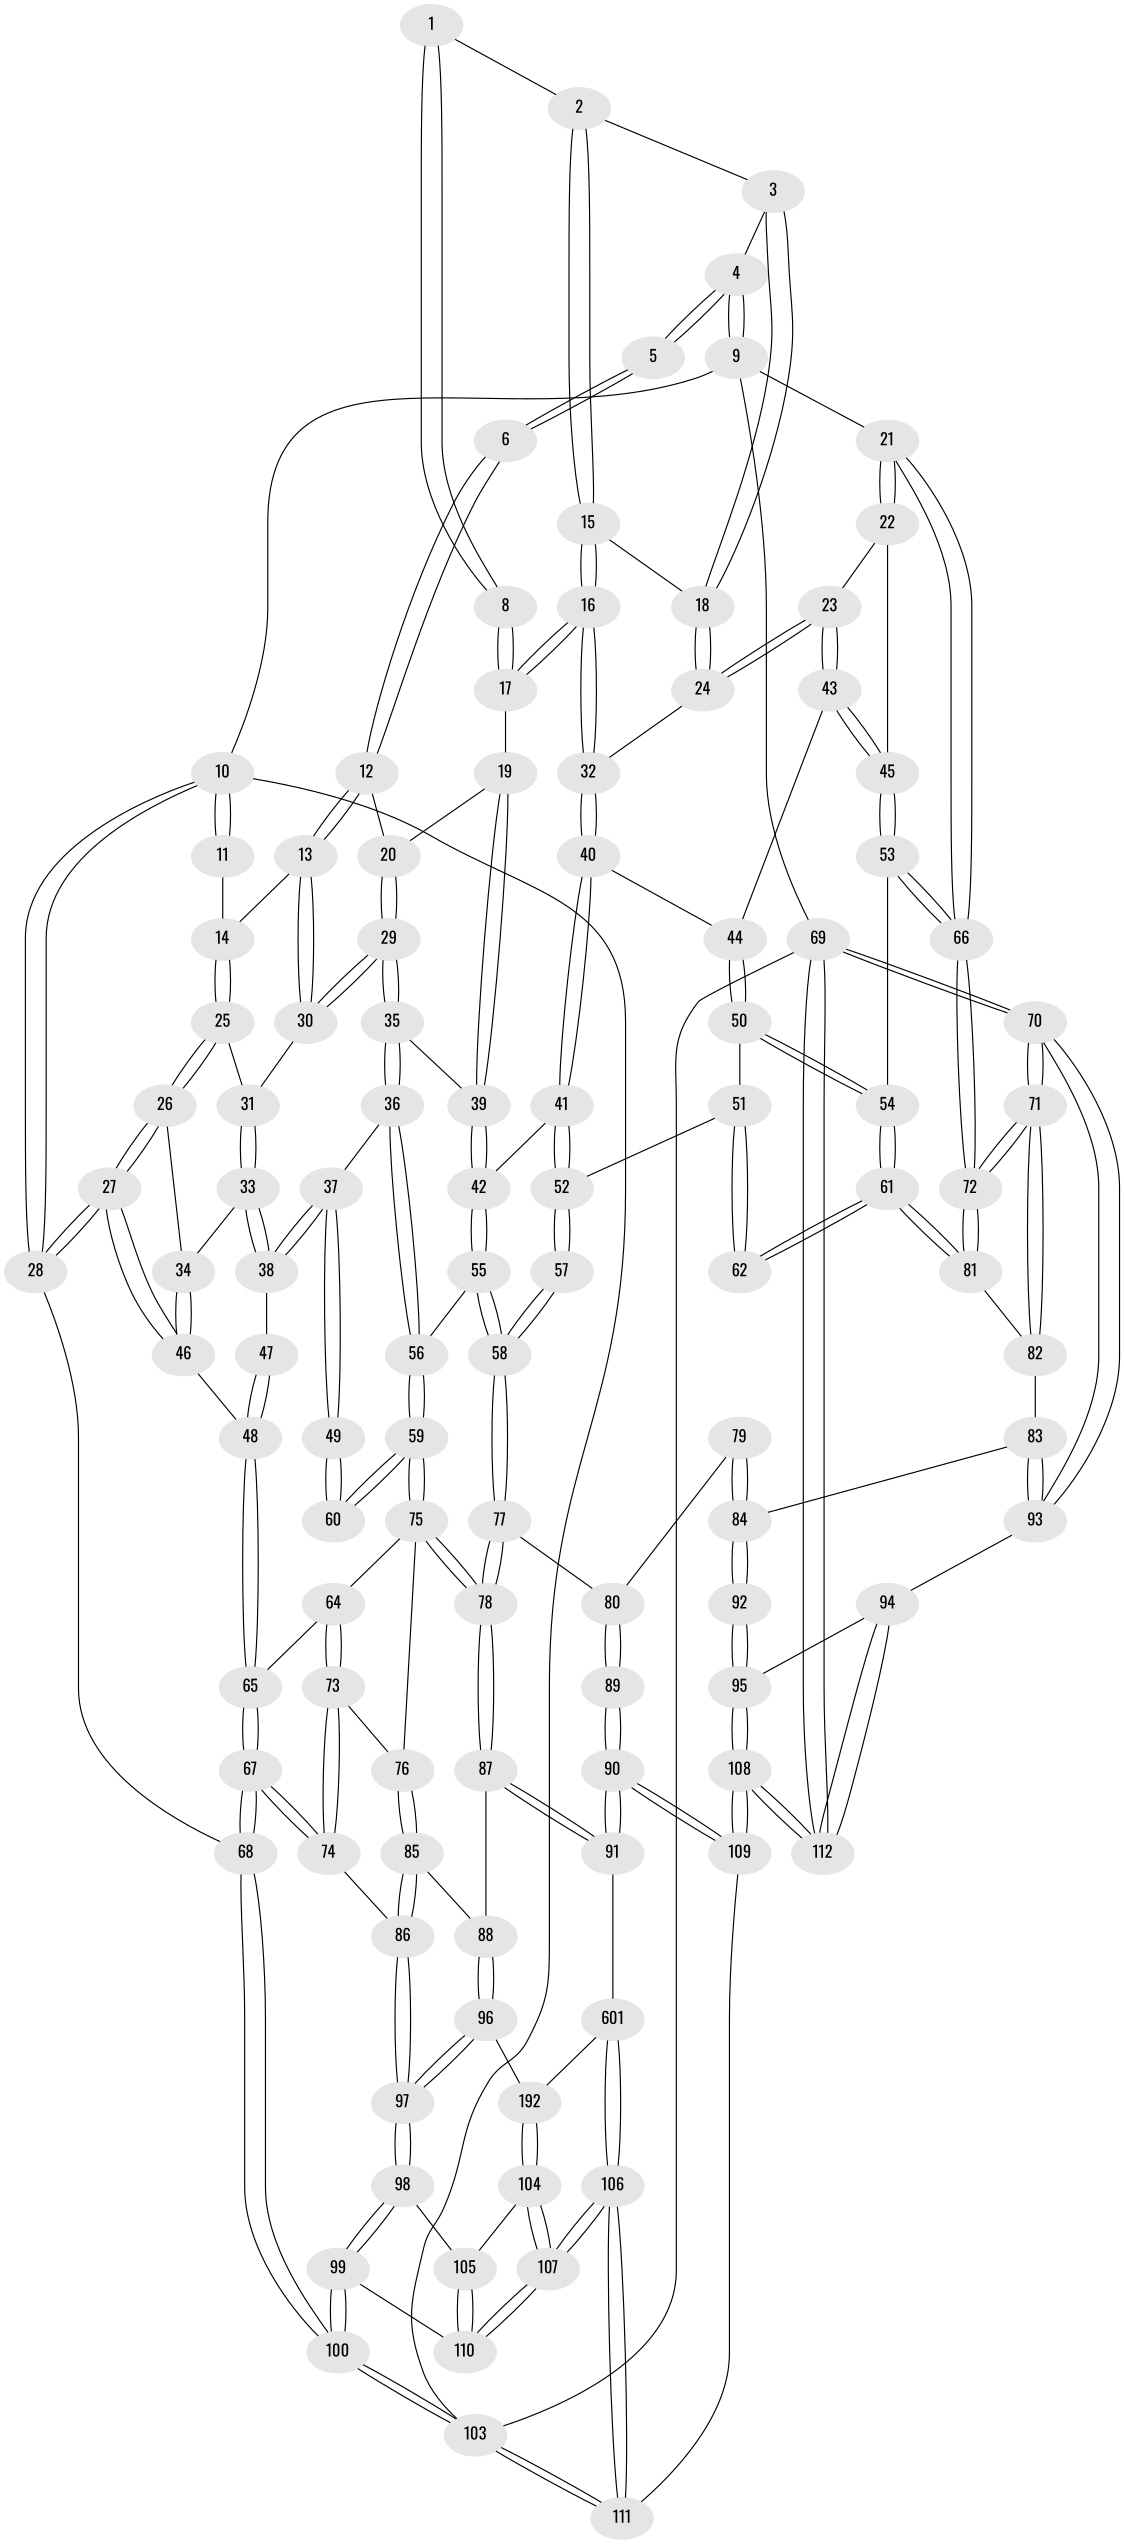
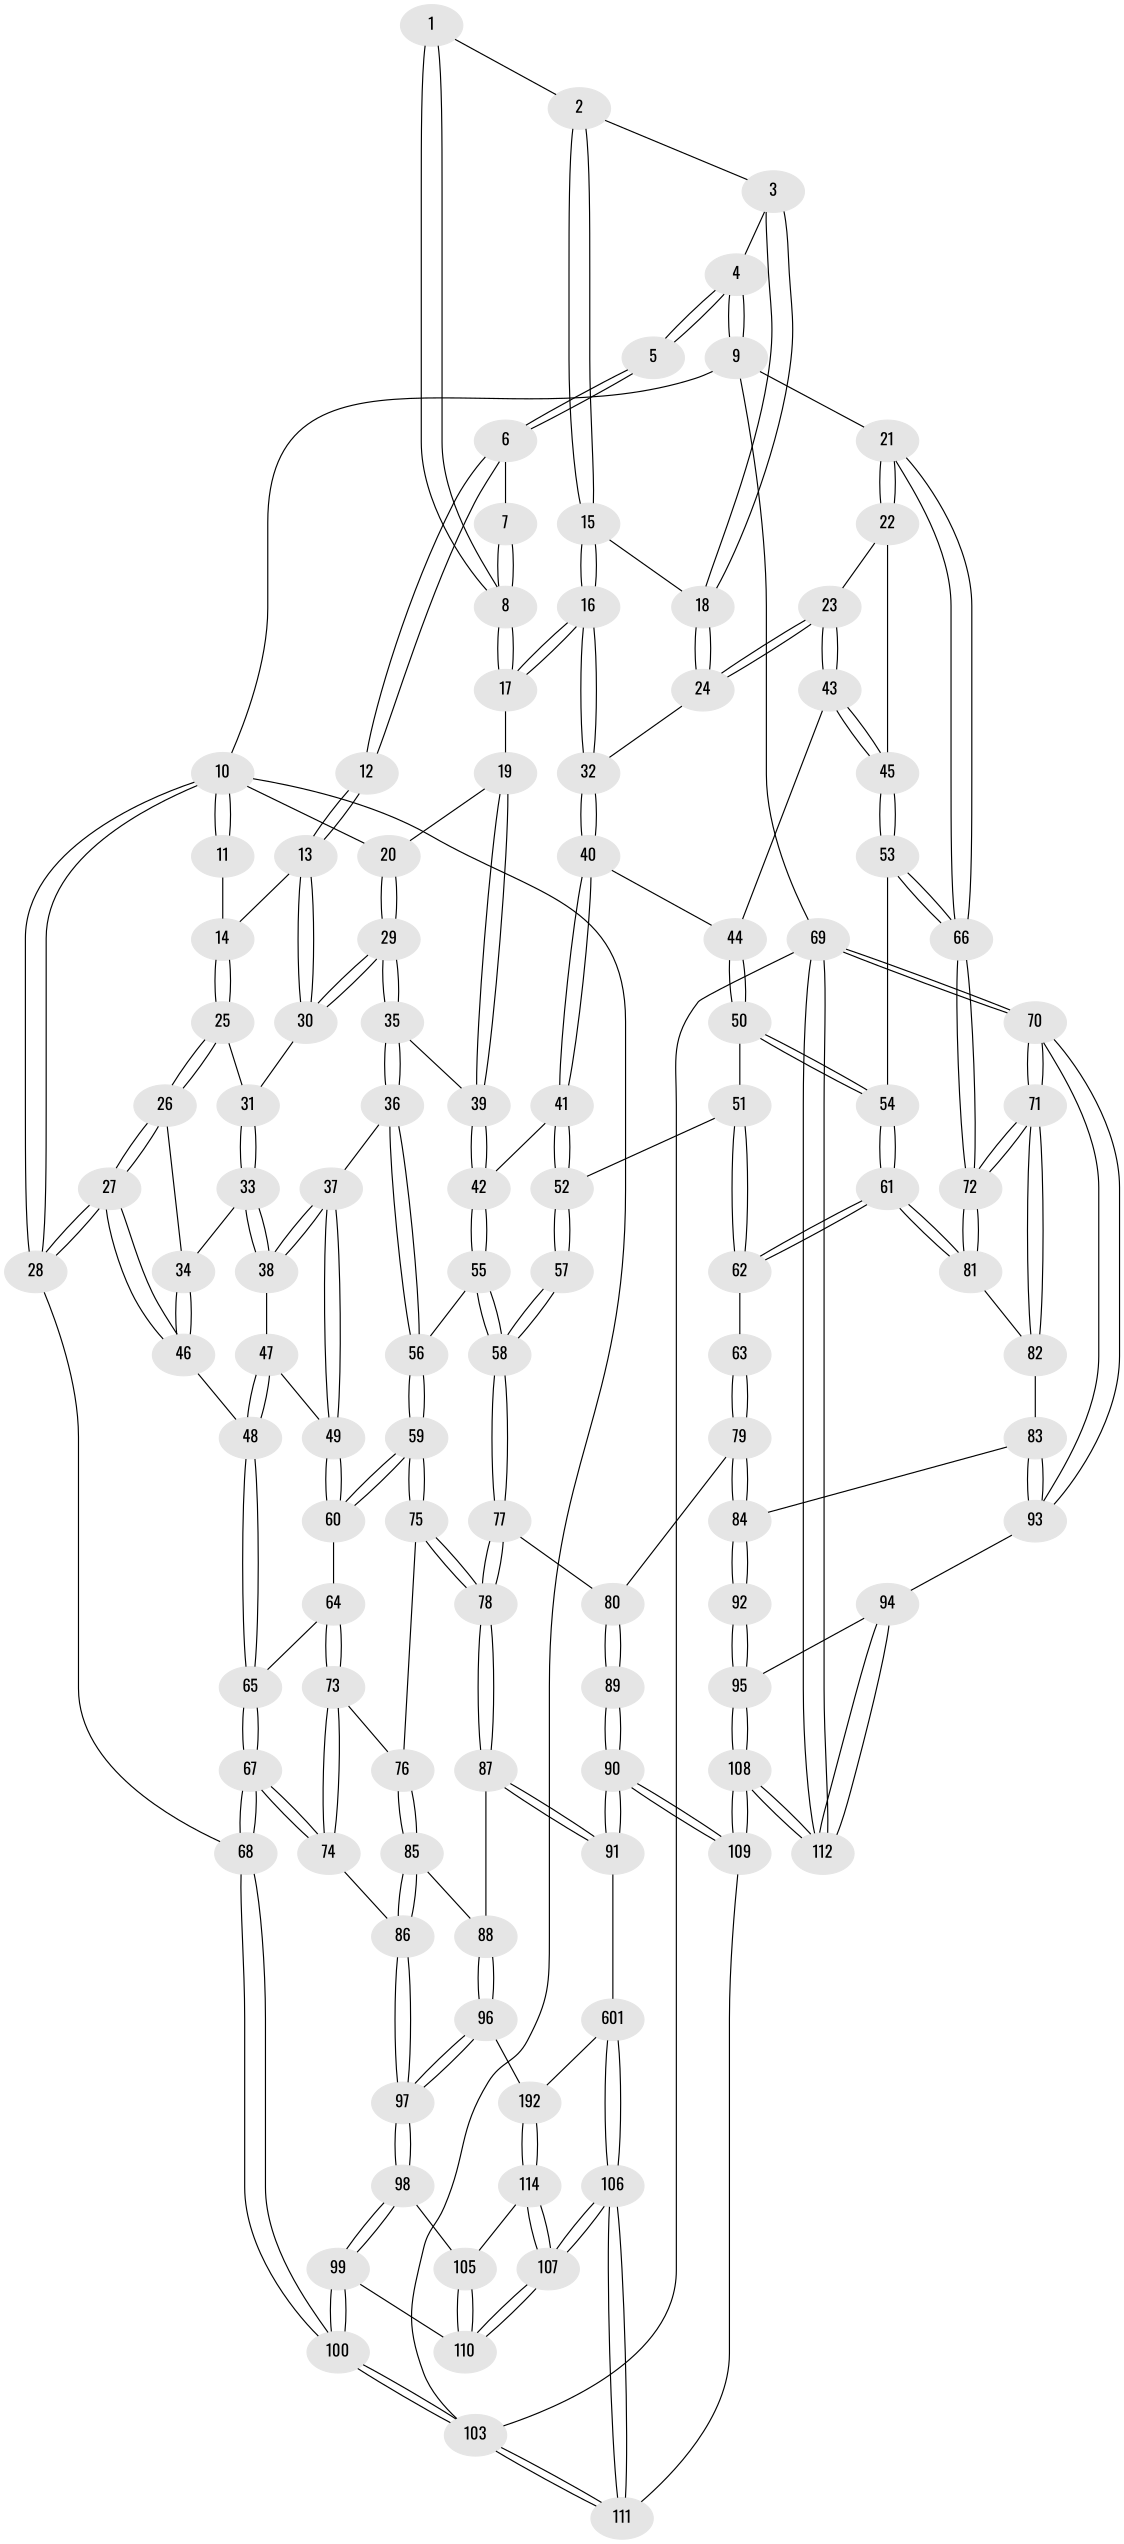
none -> (506, 524)
(379, 820) -> (306, 815)
none -> (740, 1355)
none -> (300, 1397)
(375, 1563) -> (334, 1563)
(530, 2186) -> (530, 2186)
